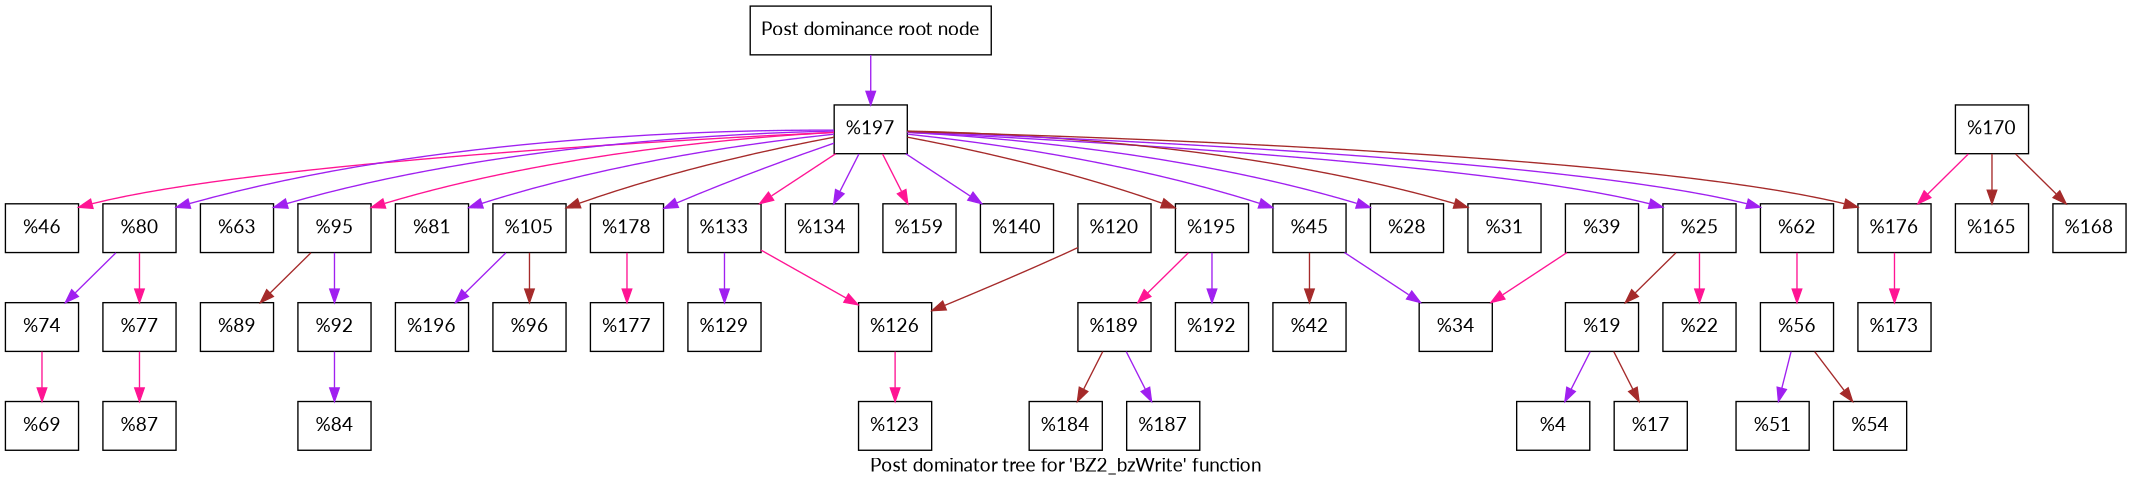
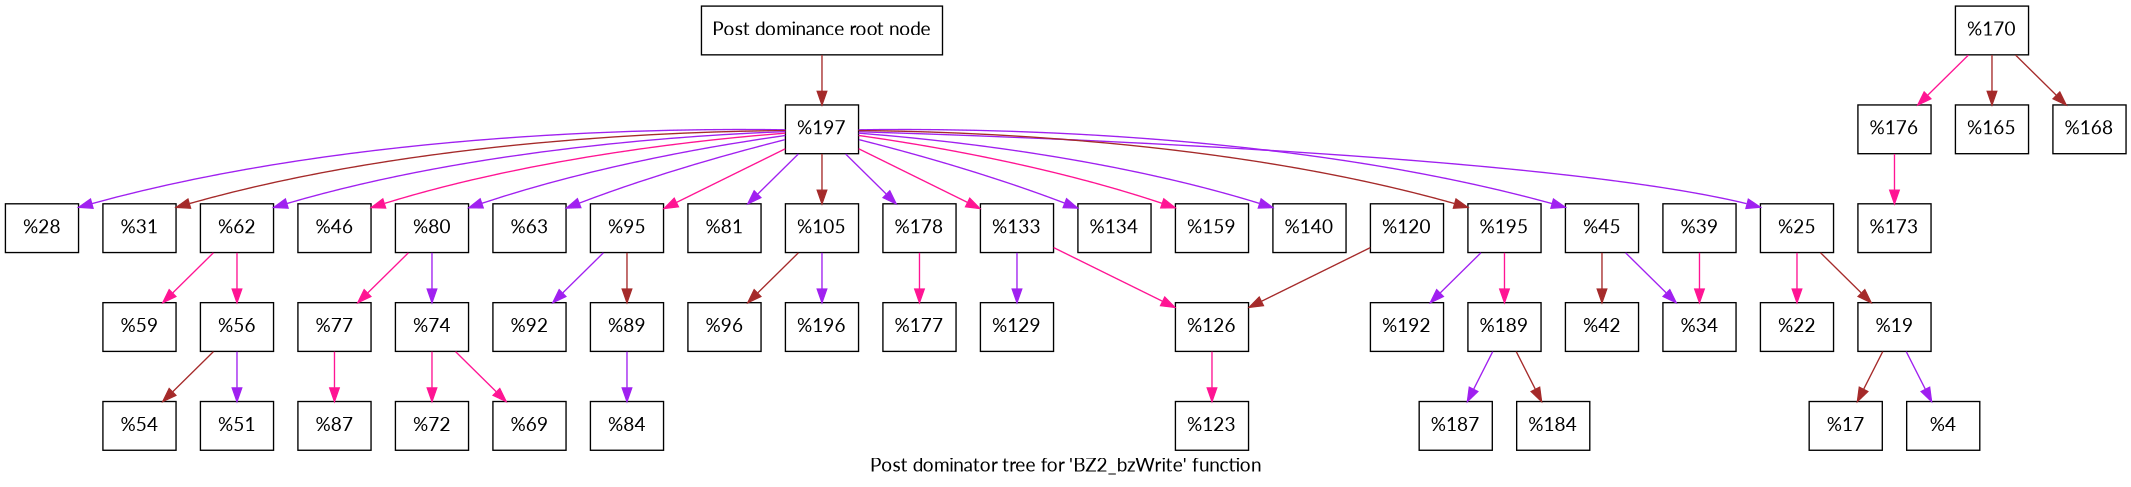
(871, 73) -> (822, 73)
(1518, 162) -> none
none -> (139, 327)
(334, 370) -> (627, 370)
none -> (432, 426)
